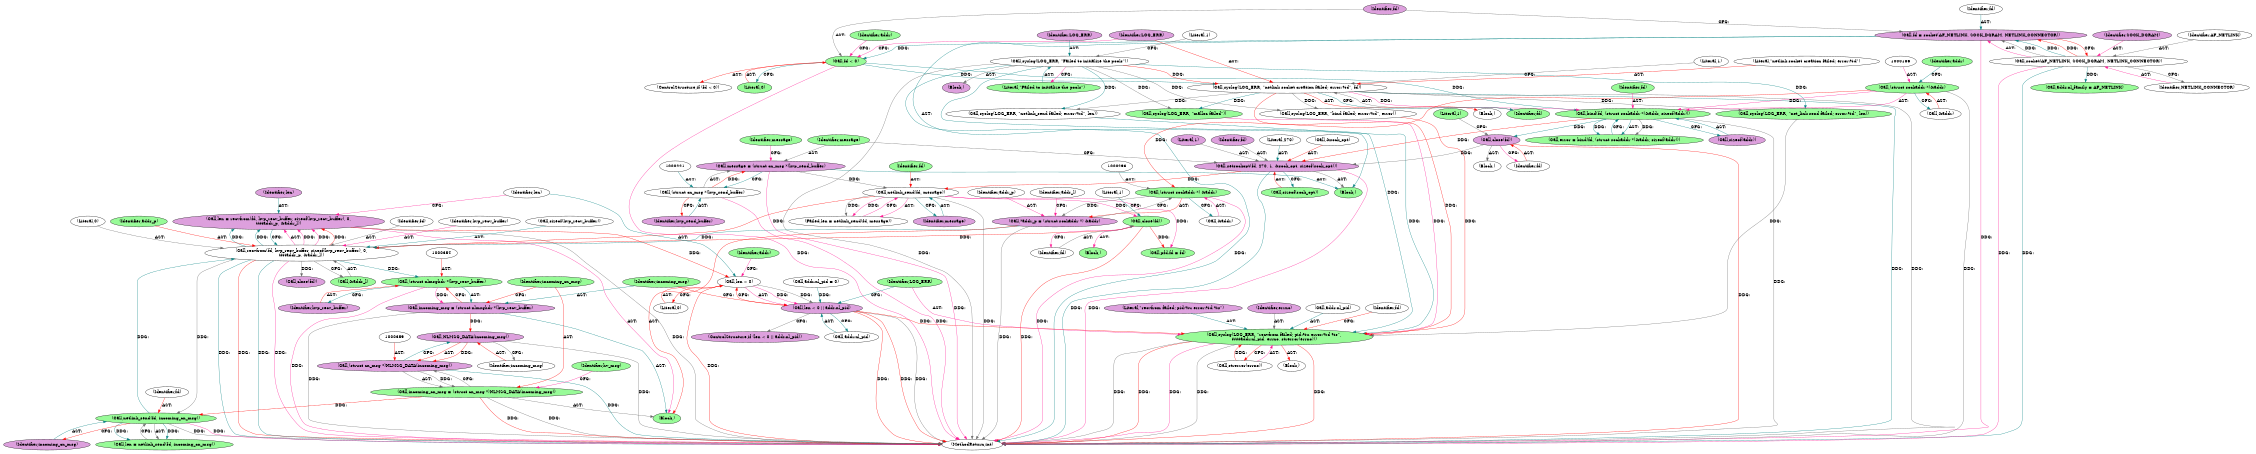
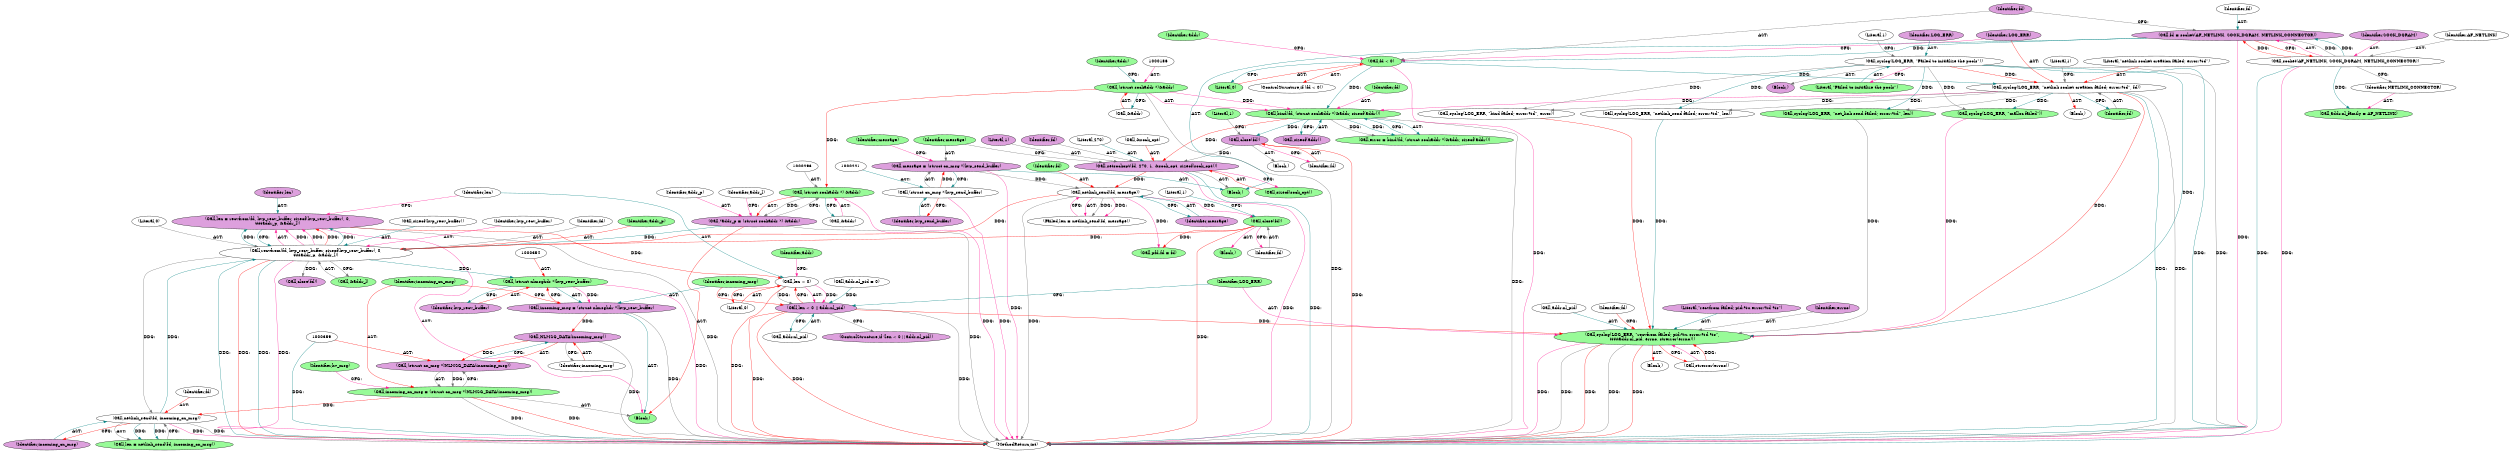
(2139, 76) -> (2382, 100)
(1289, 178) -> (1243, 176)
(156, 418) -> (157, 418)
(656, 436) -> (537, 436)
